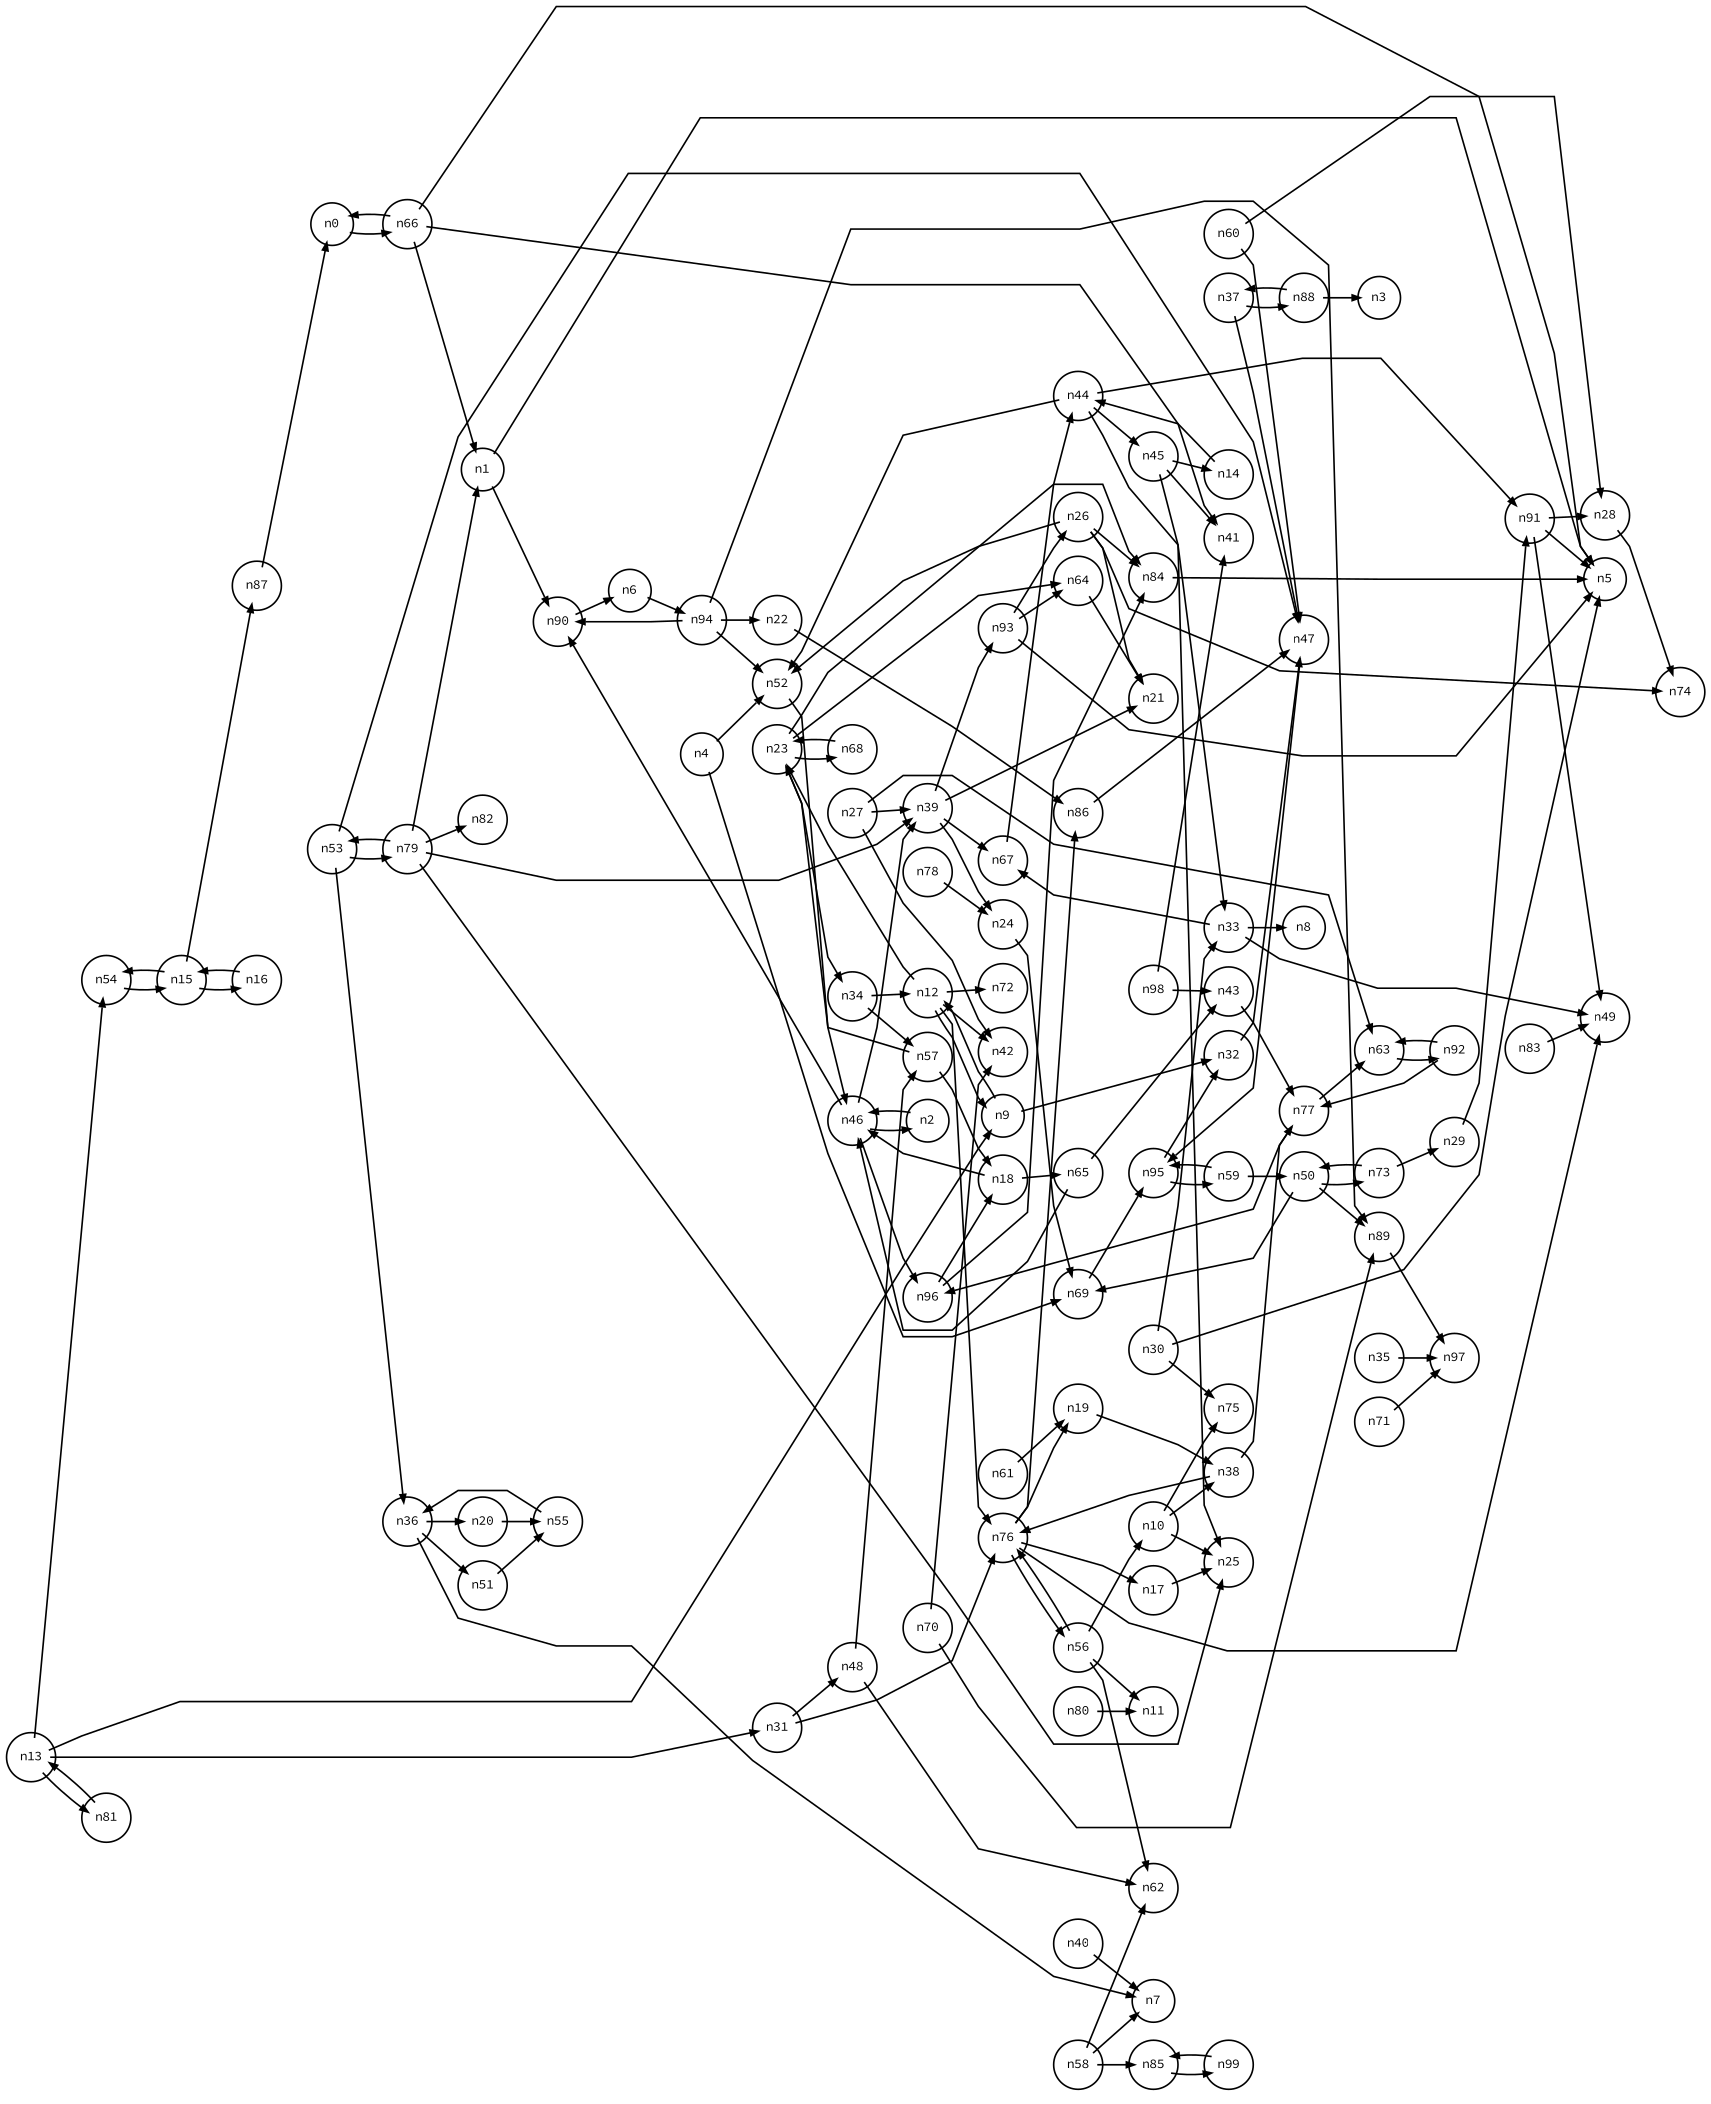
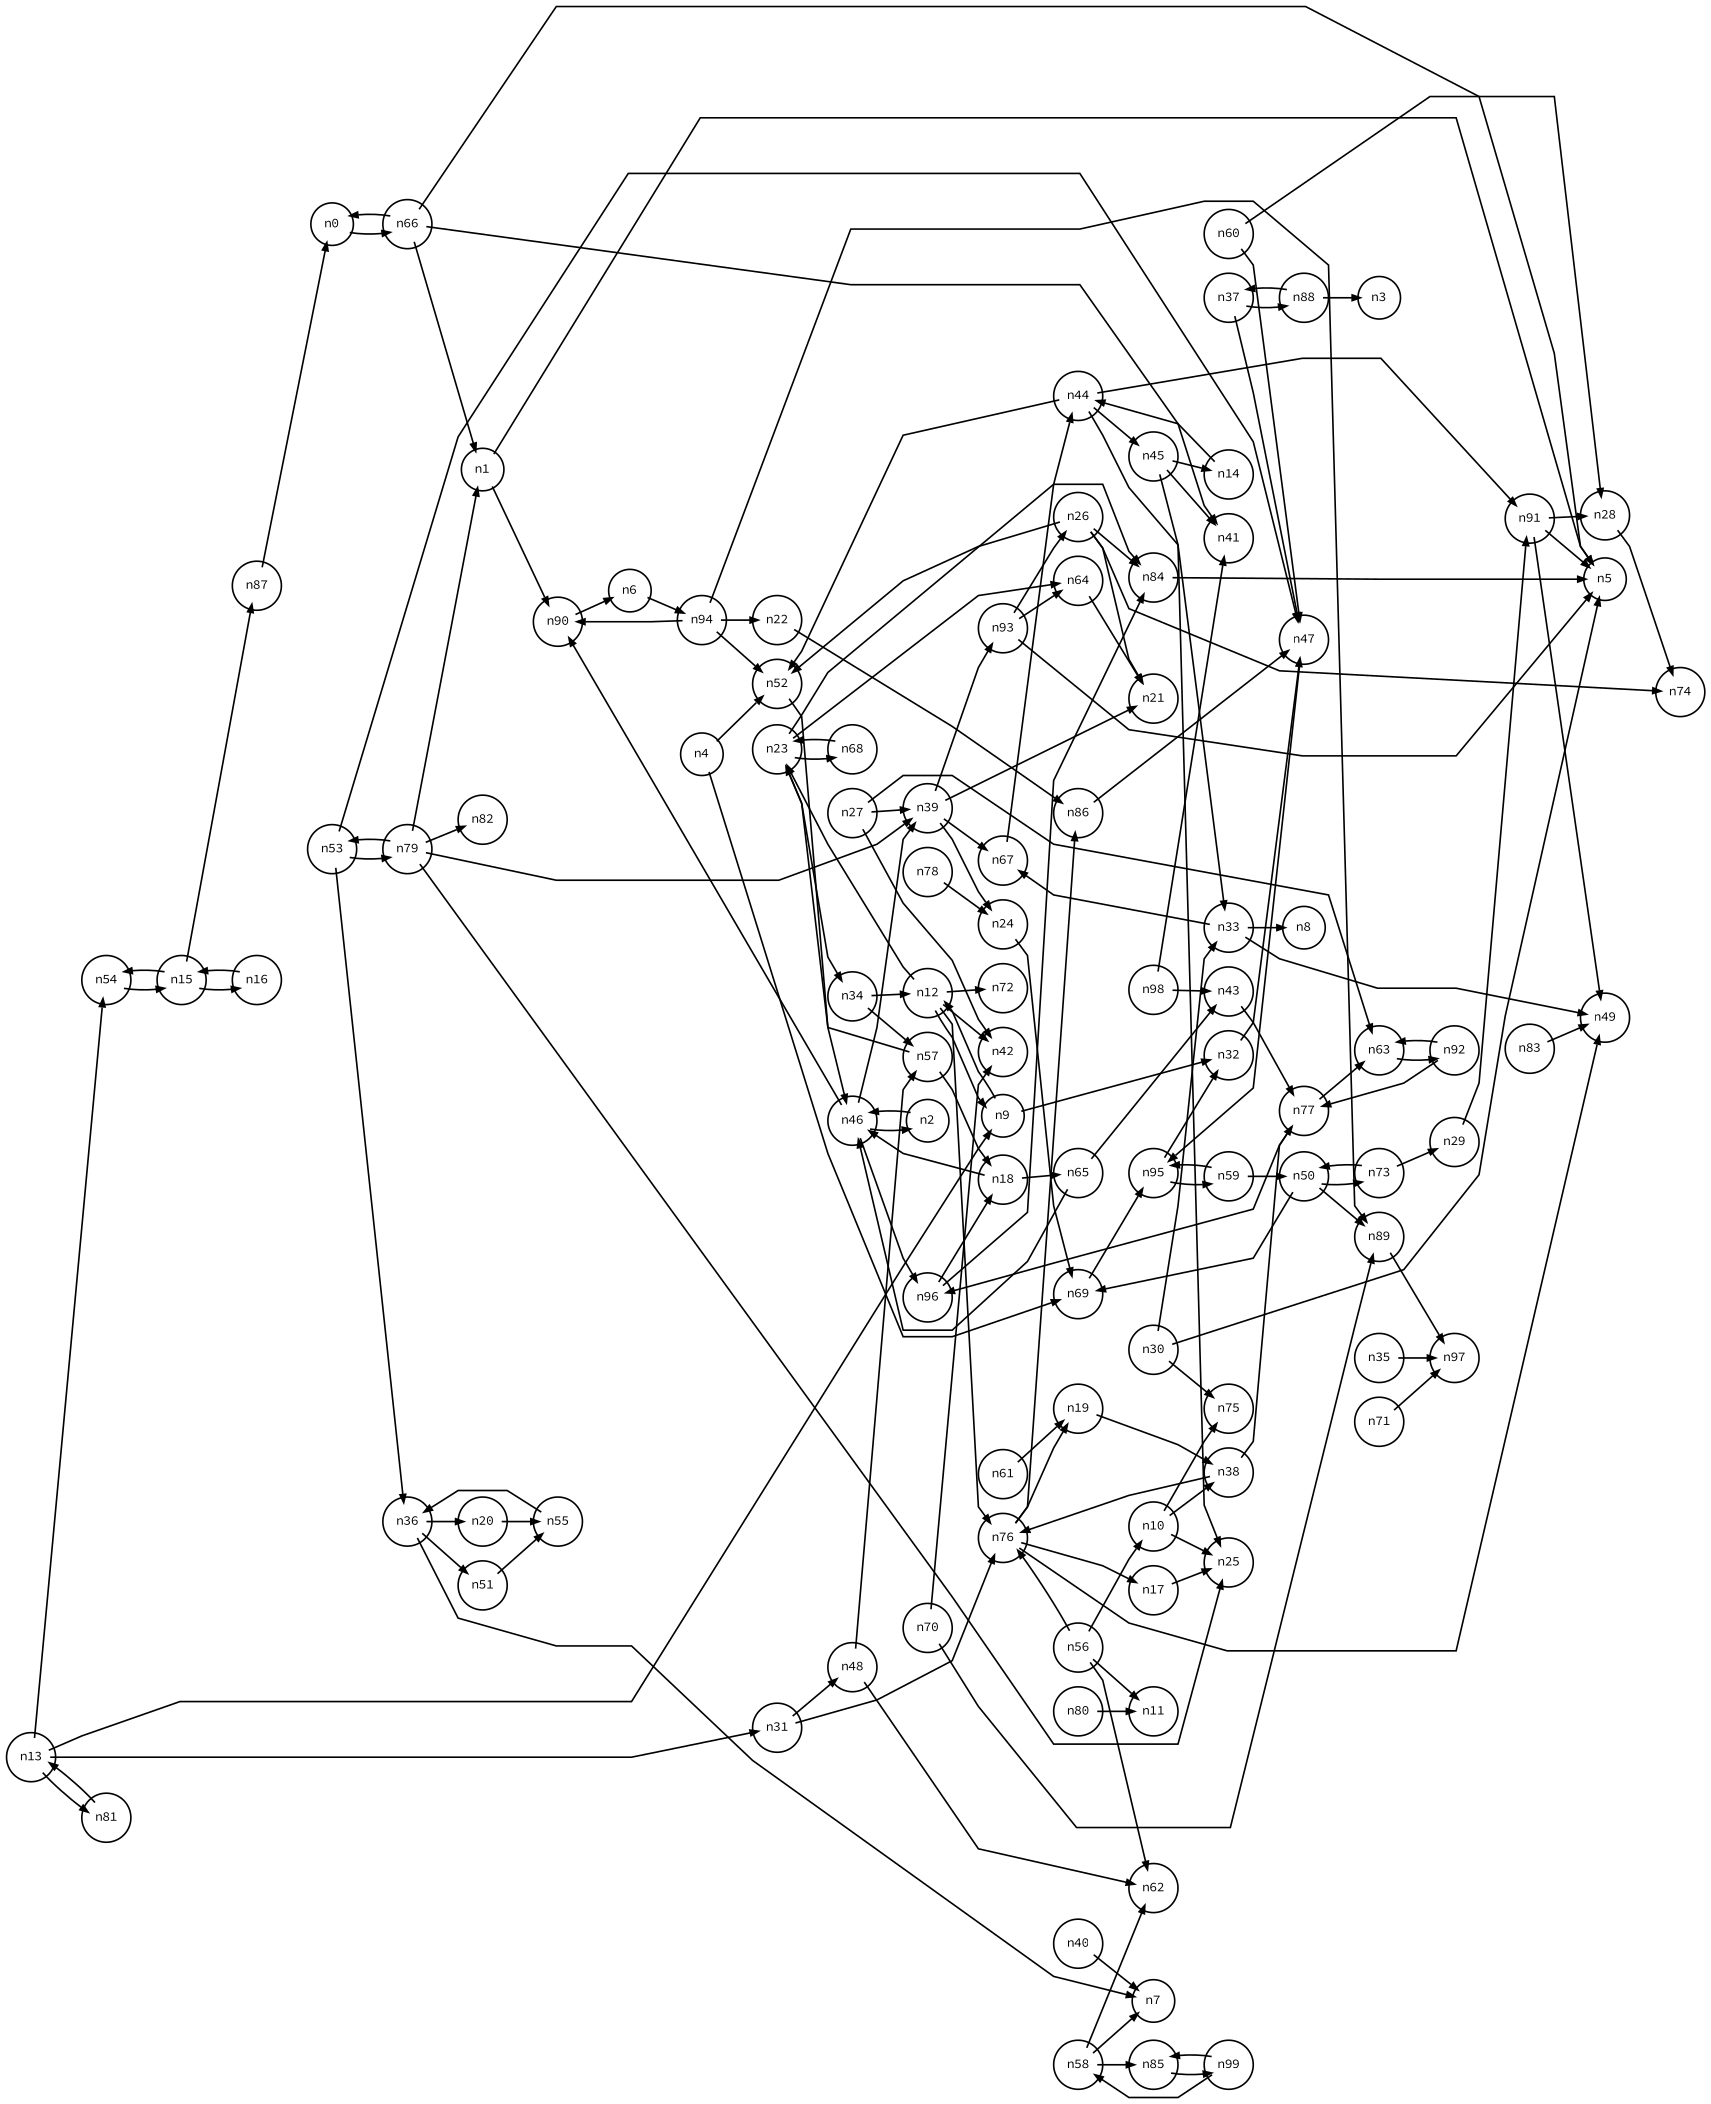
(1034, 1593) -> none
none -> (1158, 2097)
